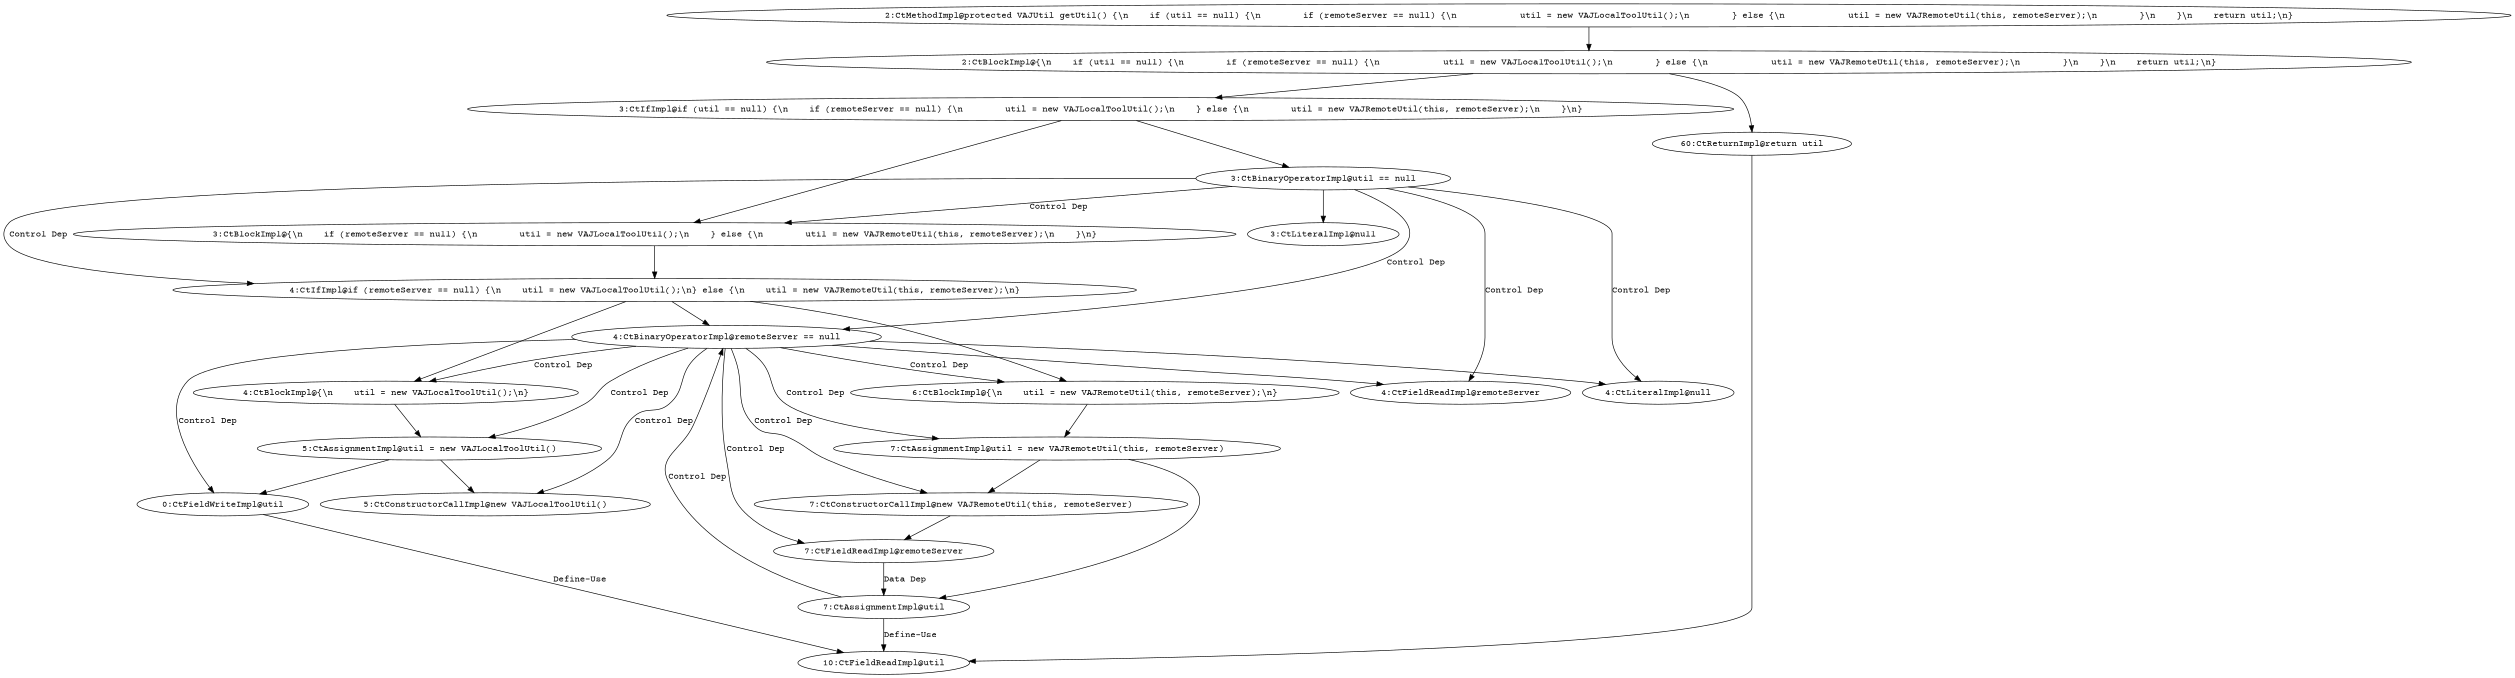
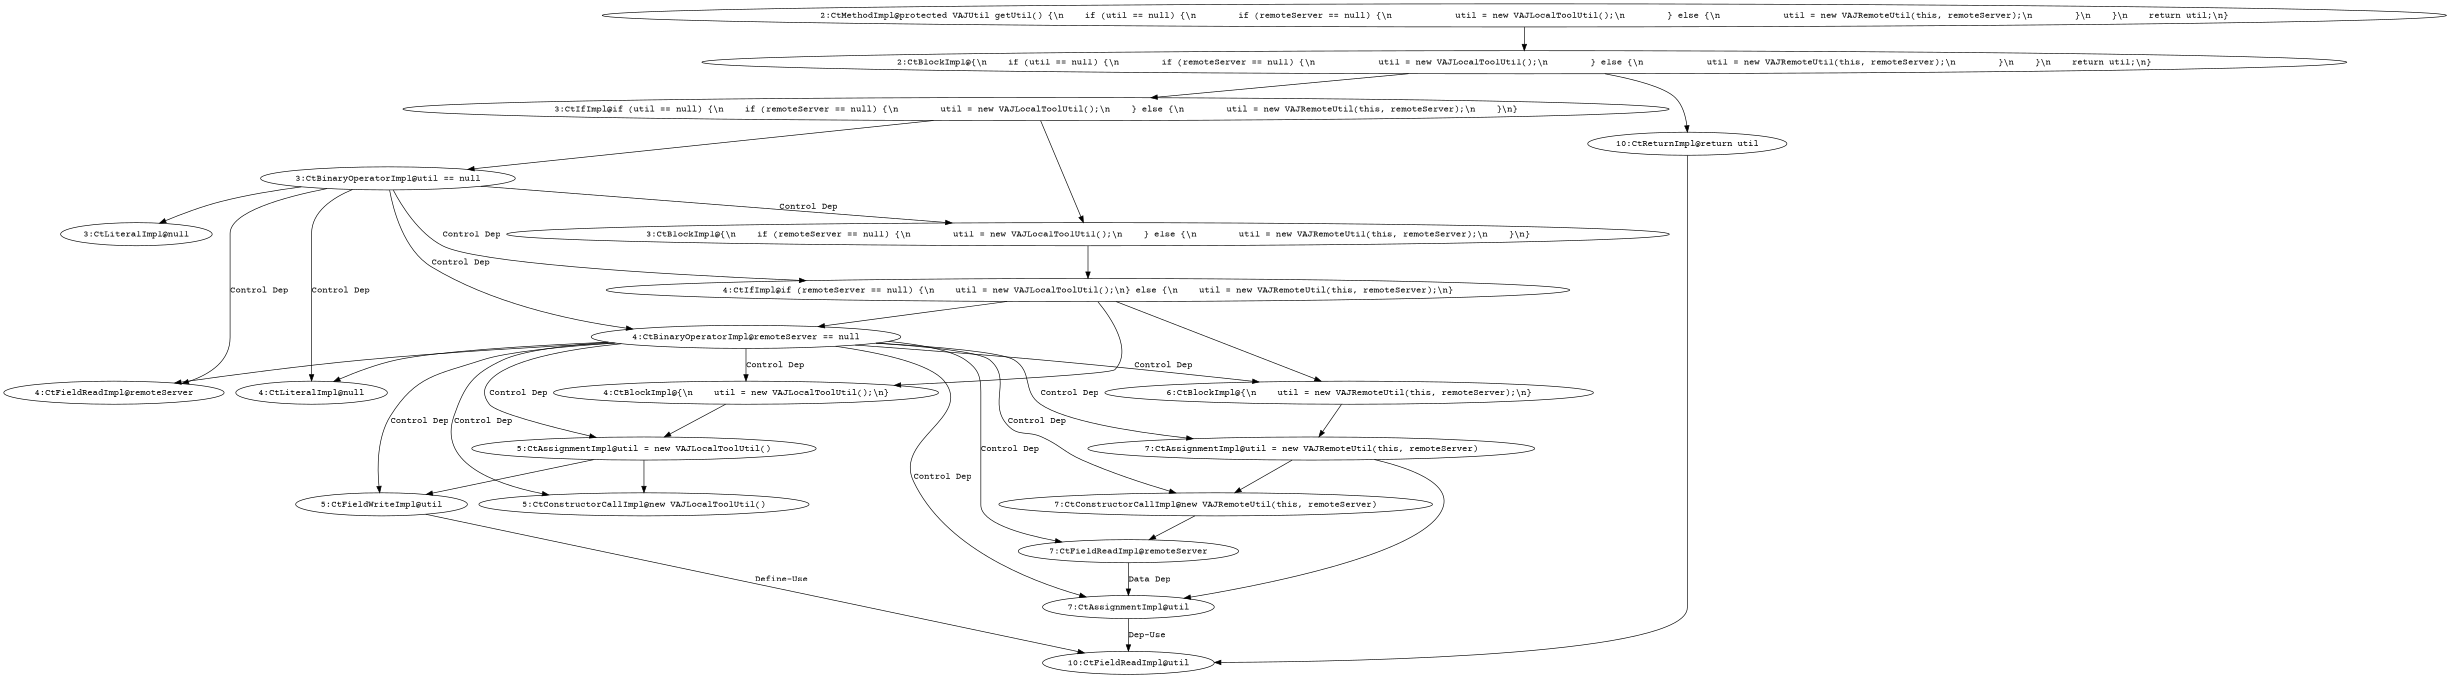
(1752, 144) -> (1687, 144)
(223, 504) -> (382, 504)
(688, 512) -> (911, 470)
(910, 635) -> (1147, 635)
